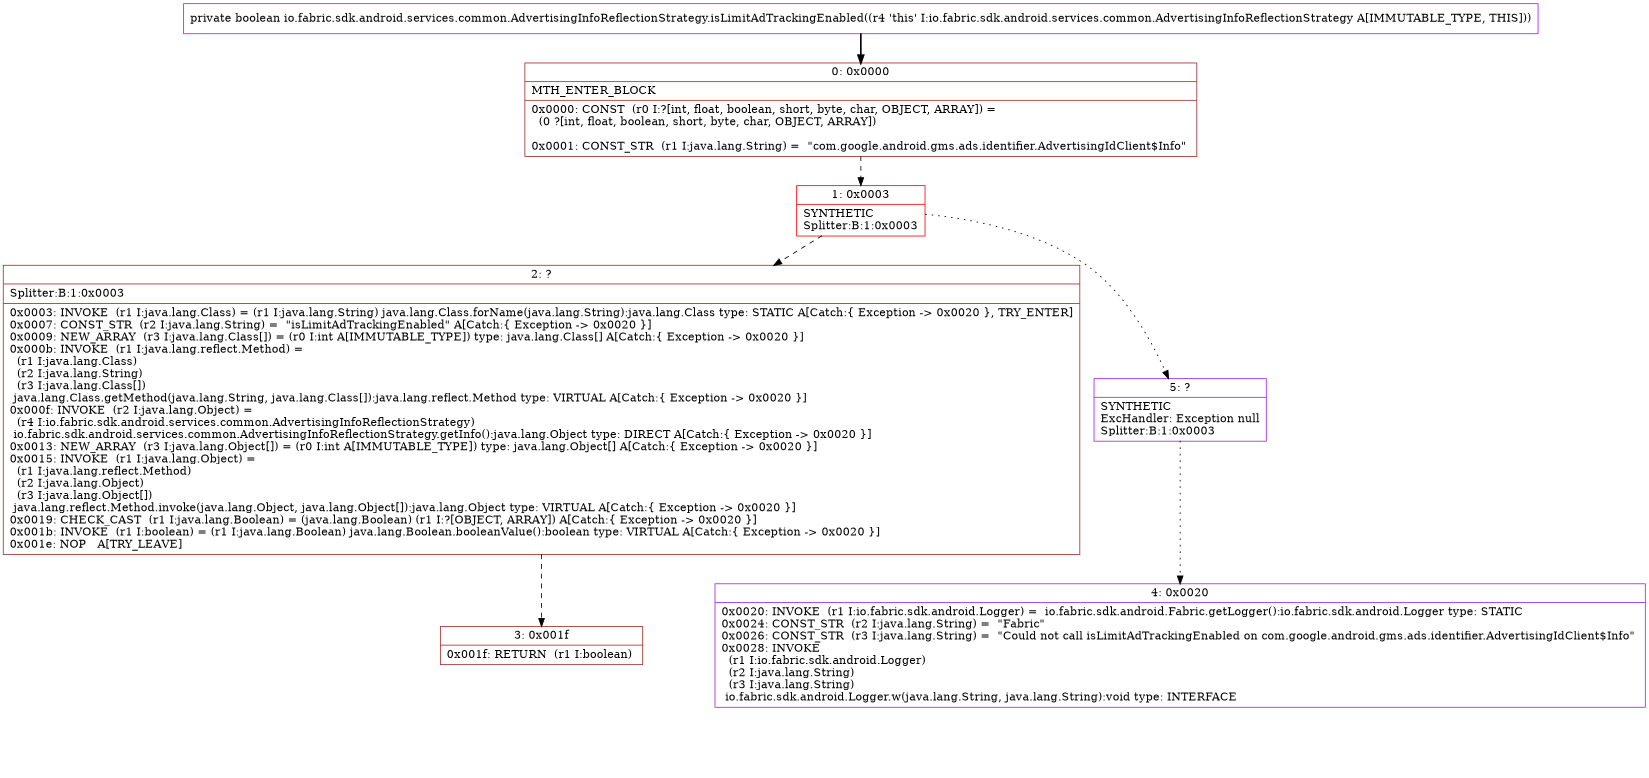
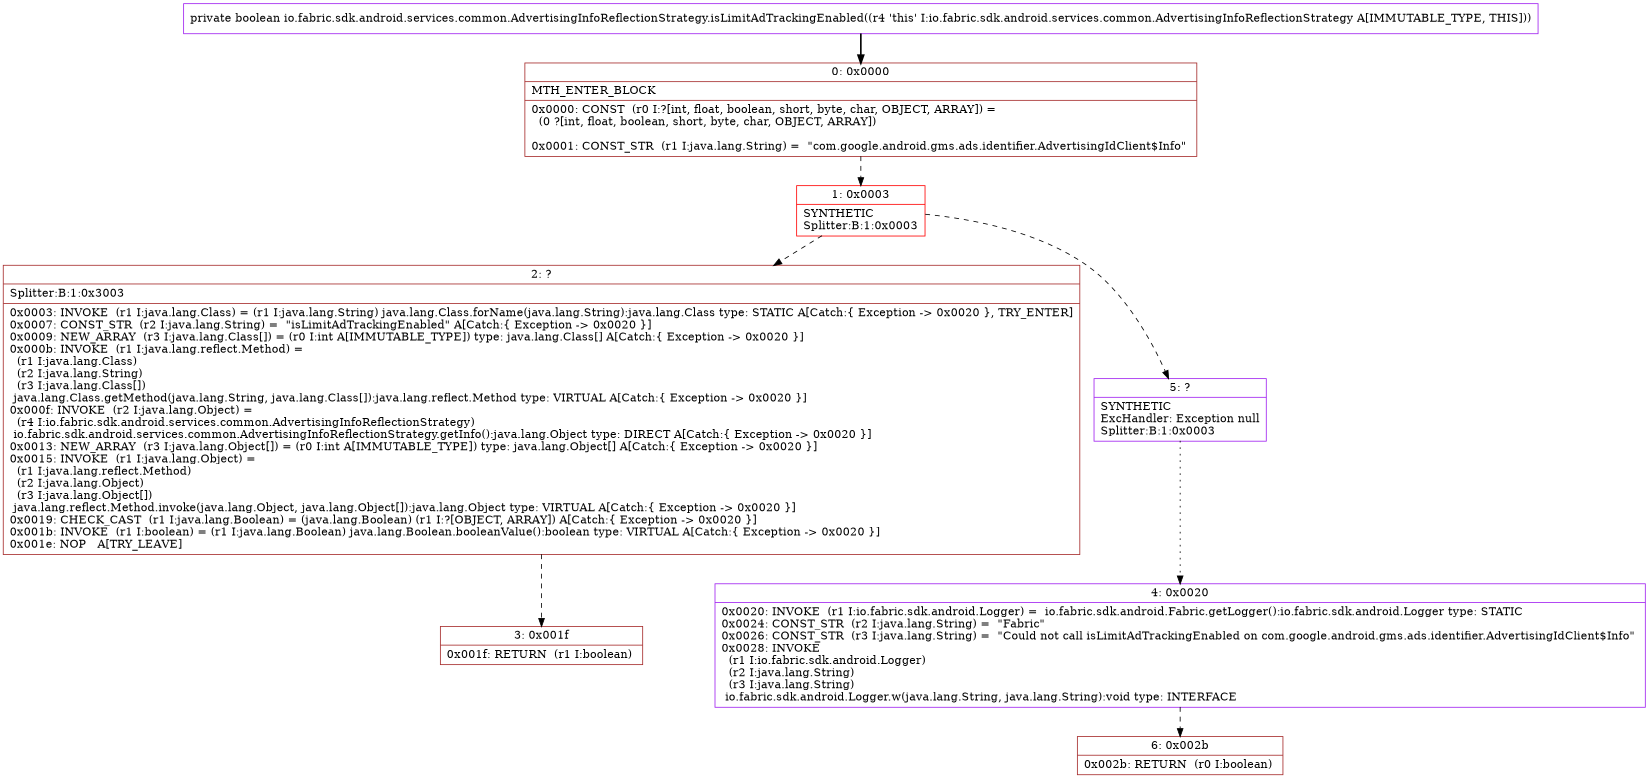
(1071, 255) -> (1071, 255)
(67, 293) -> (67, 293)
none -> (1180, 756)
